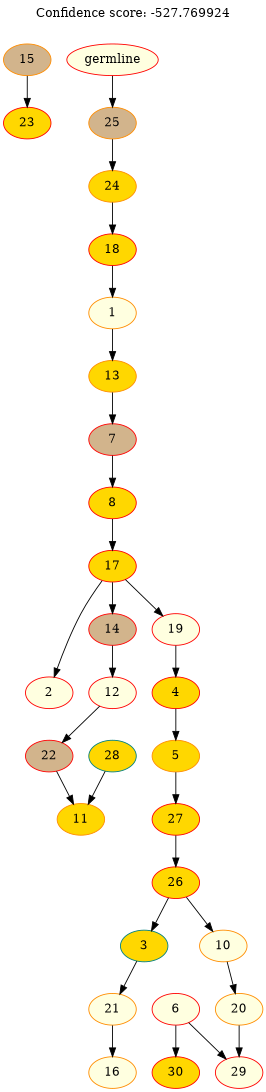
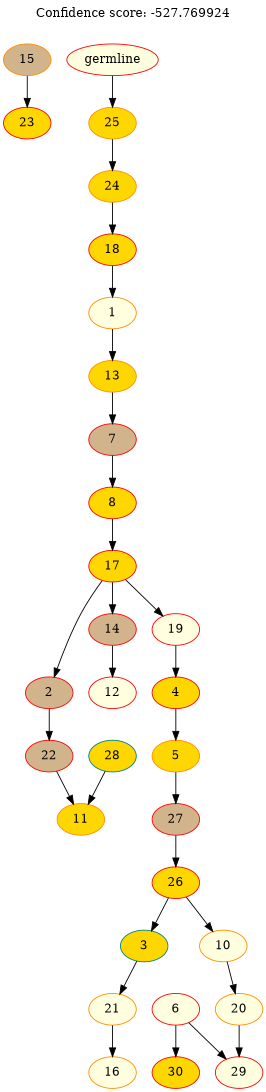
(113, 123) -> (113, 123)
(49, 693) -> (49, 693)
(84, 721) -> (49, 720)
(176, 819) -> (176, 819)
